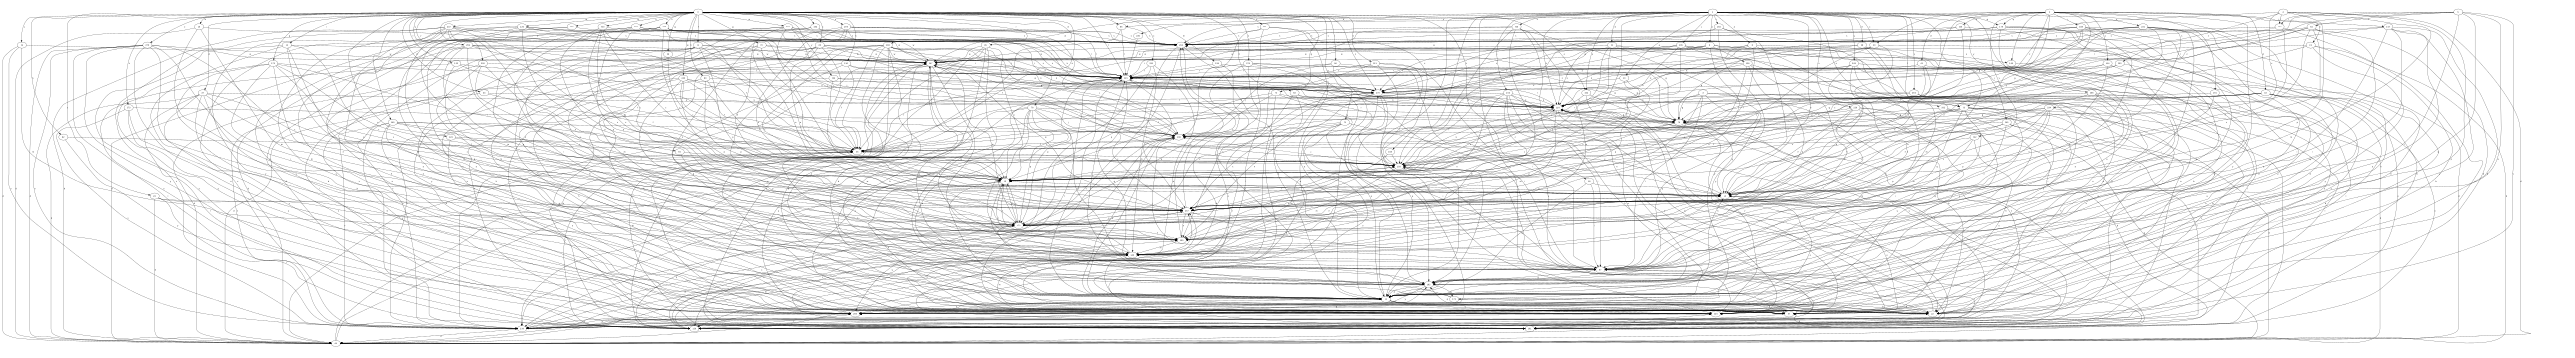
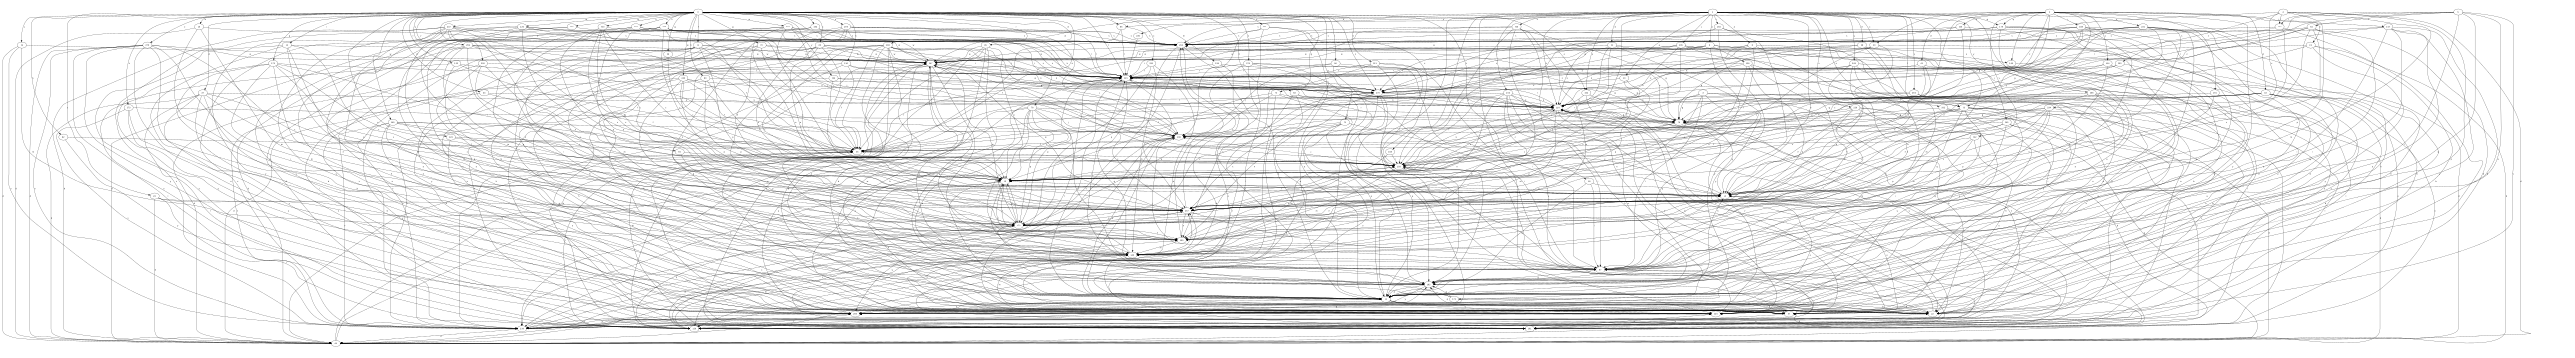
(1444, 288) -> (1443, 291)
